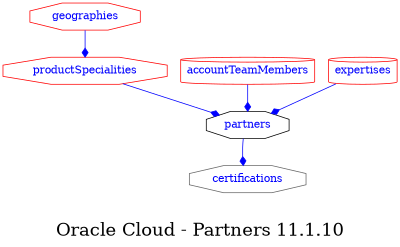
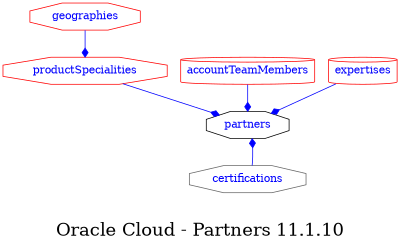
(243, 148) -> (253, 157)
